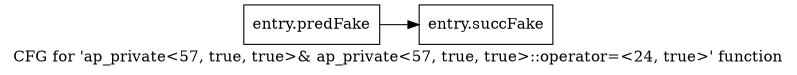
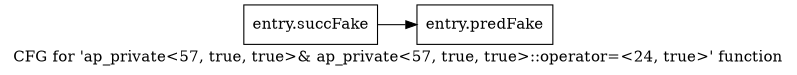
(394, 25) -> (392, 25)
